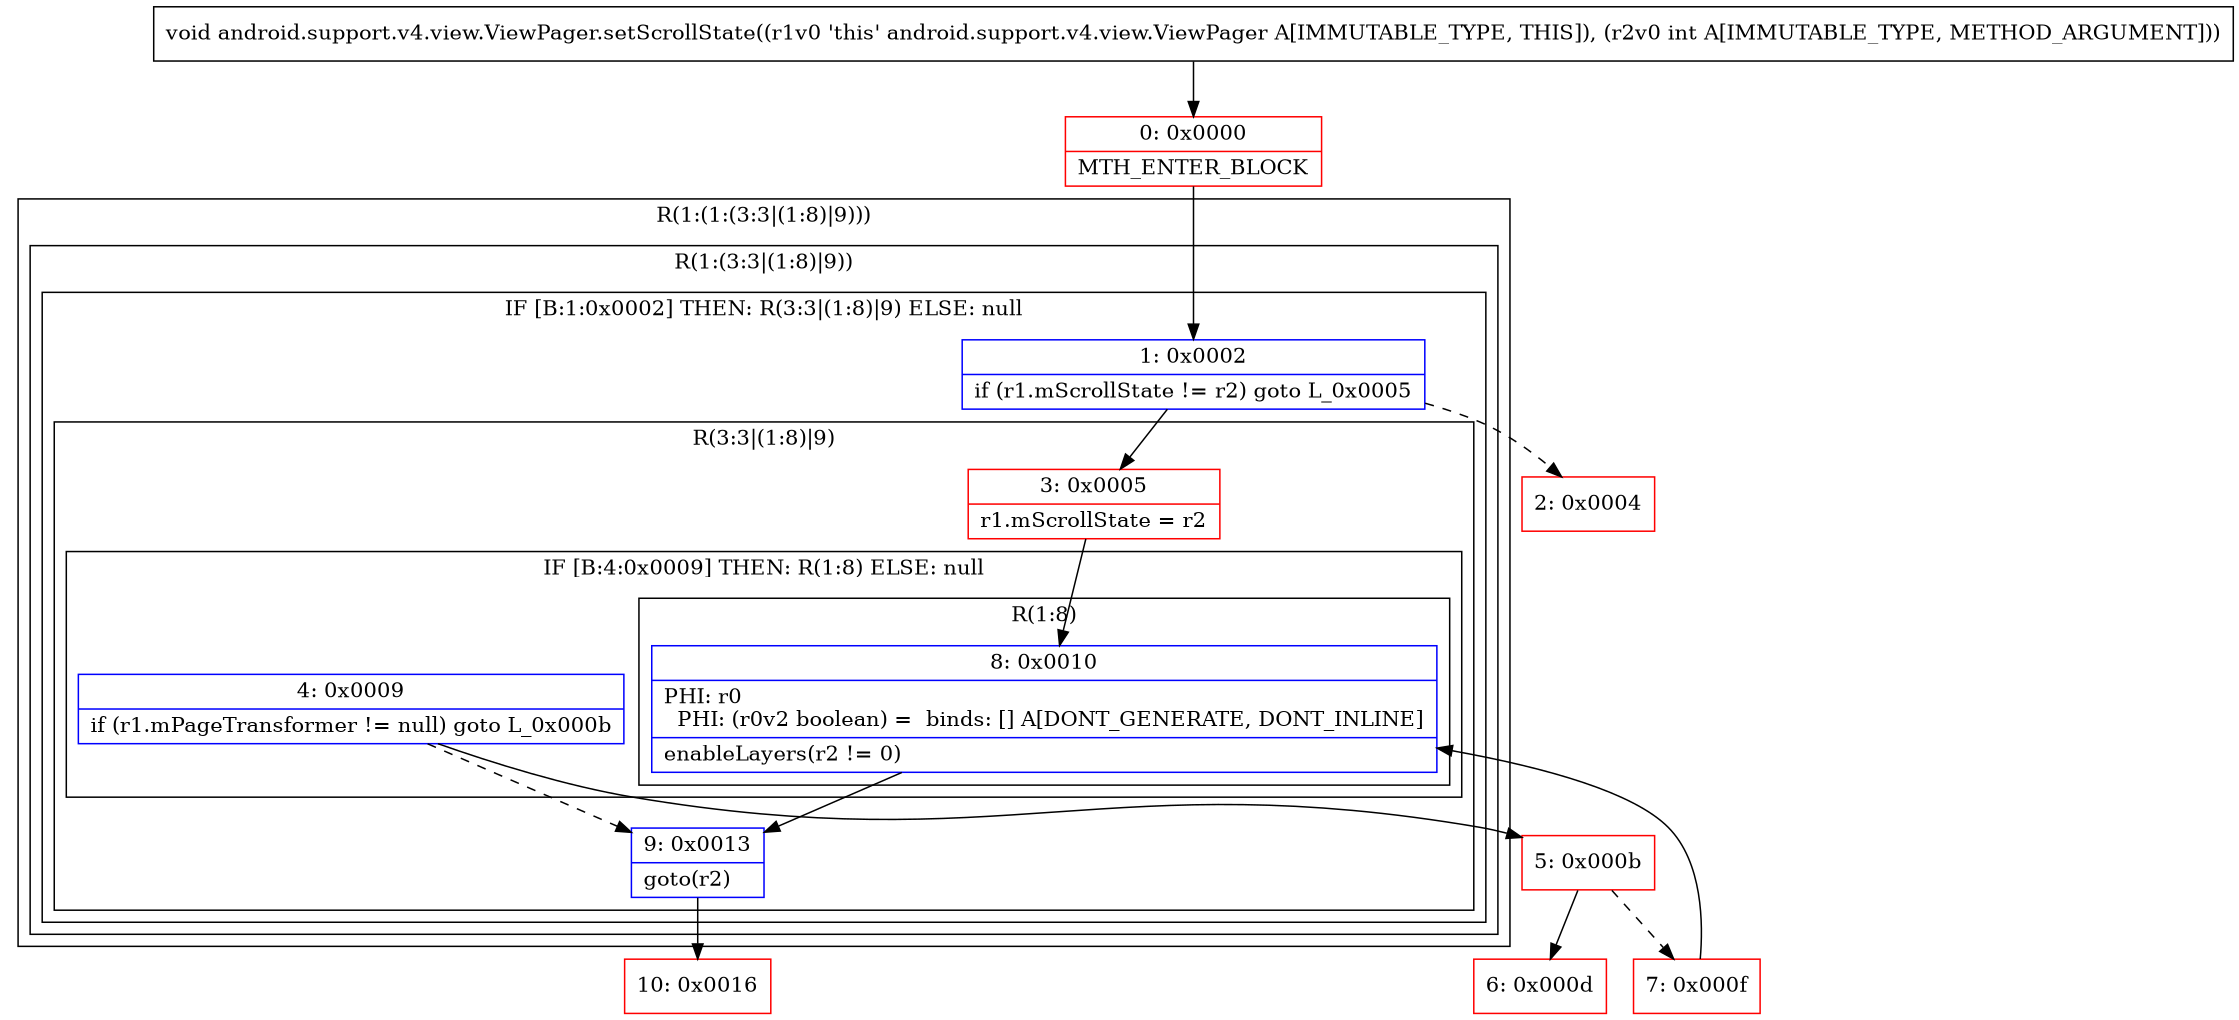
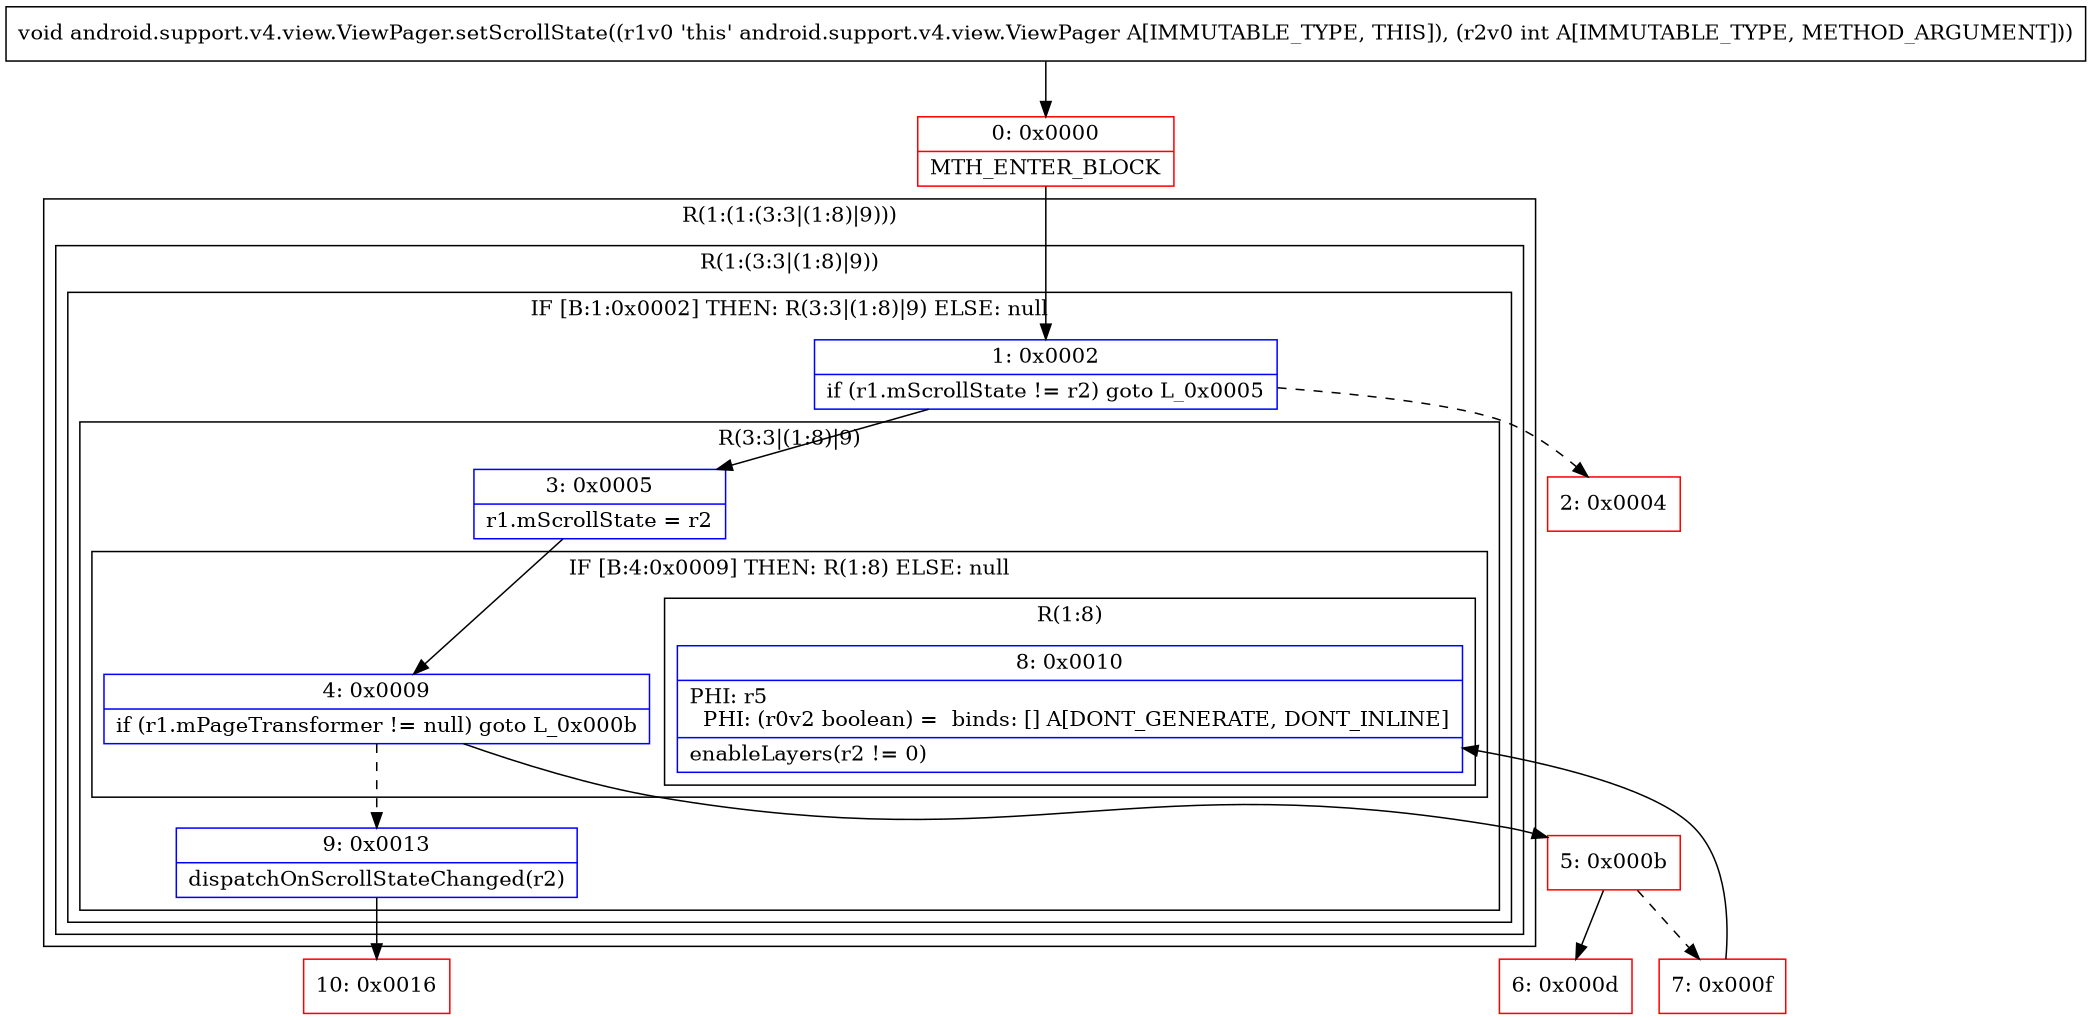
(1094, 504) -> (600, 504)
(1075, 585) -> (494, 601)
(707, 697) -> (732, 697)
(822, 807) -> none
(687, 879) -> (377, 879)
